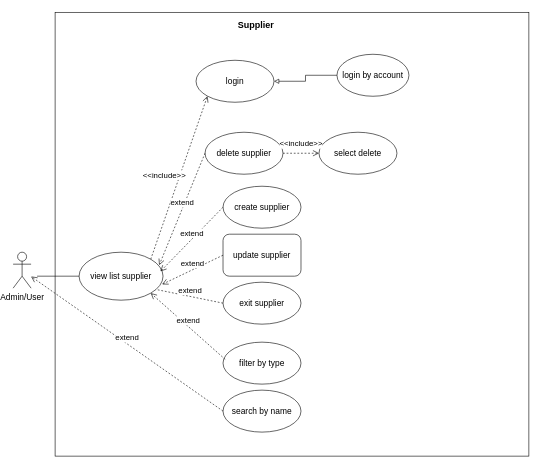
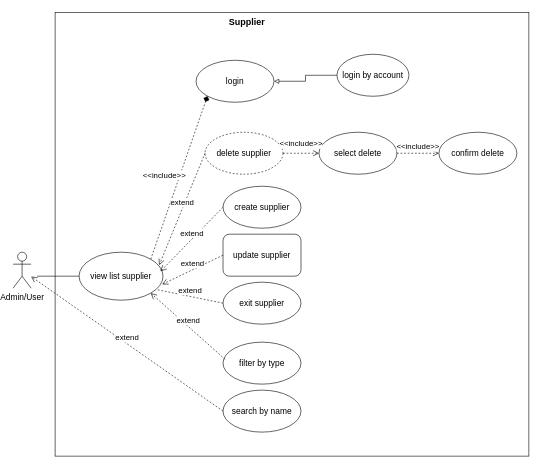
(256, 24) -> (247, 21)
(206, 100) -> (205, 102)
(244, 153) -> (244, 153)
none -> (418, 153)
none -> (478, 153)
